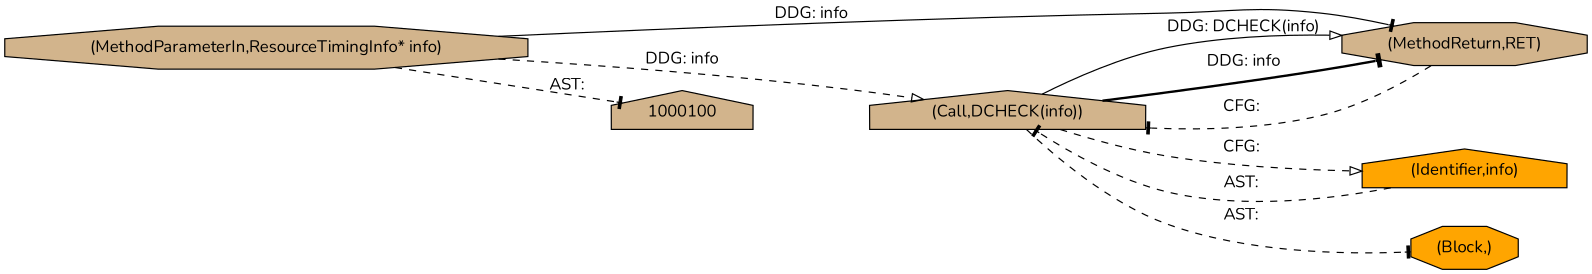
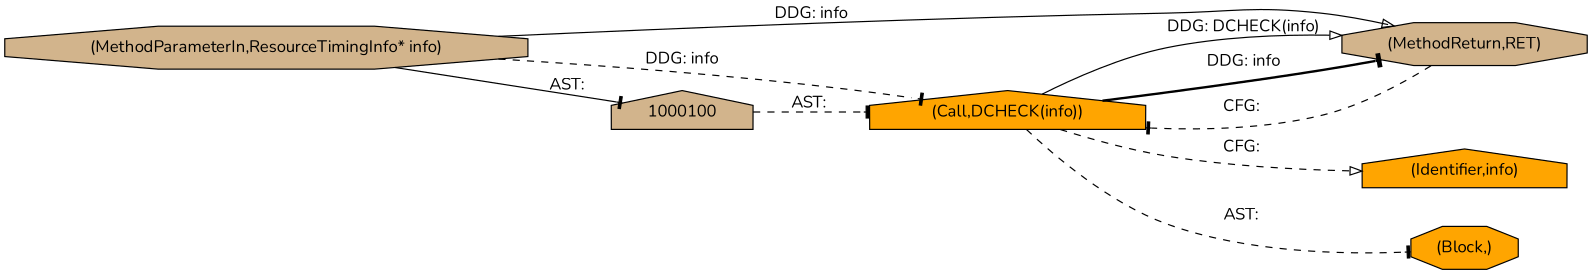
(944, 19) -> (944, 19)
(705, 74) -> (705, 74)
(506, 85) -> (506, 85)
(1008, 112) -> (1008, 112)
(1209, 199) -> (808, 112)
